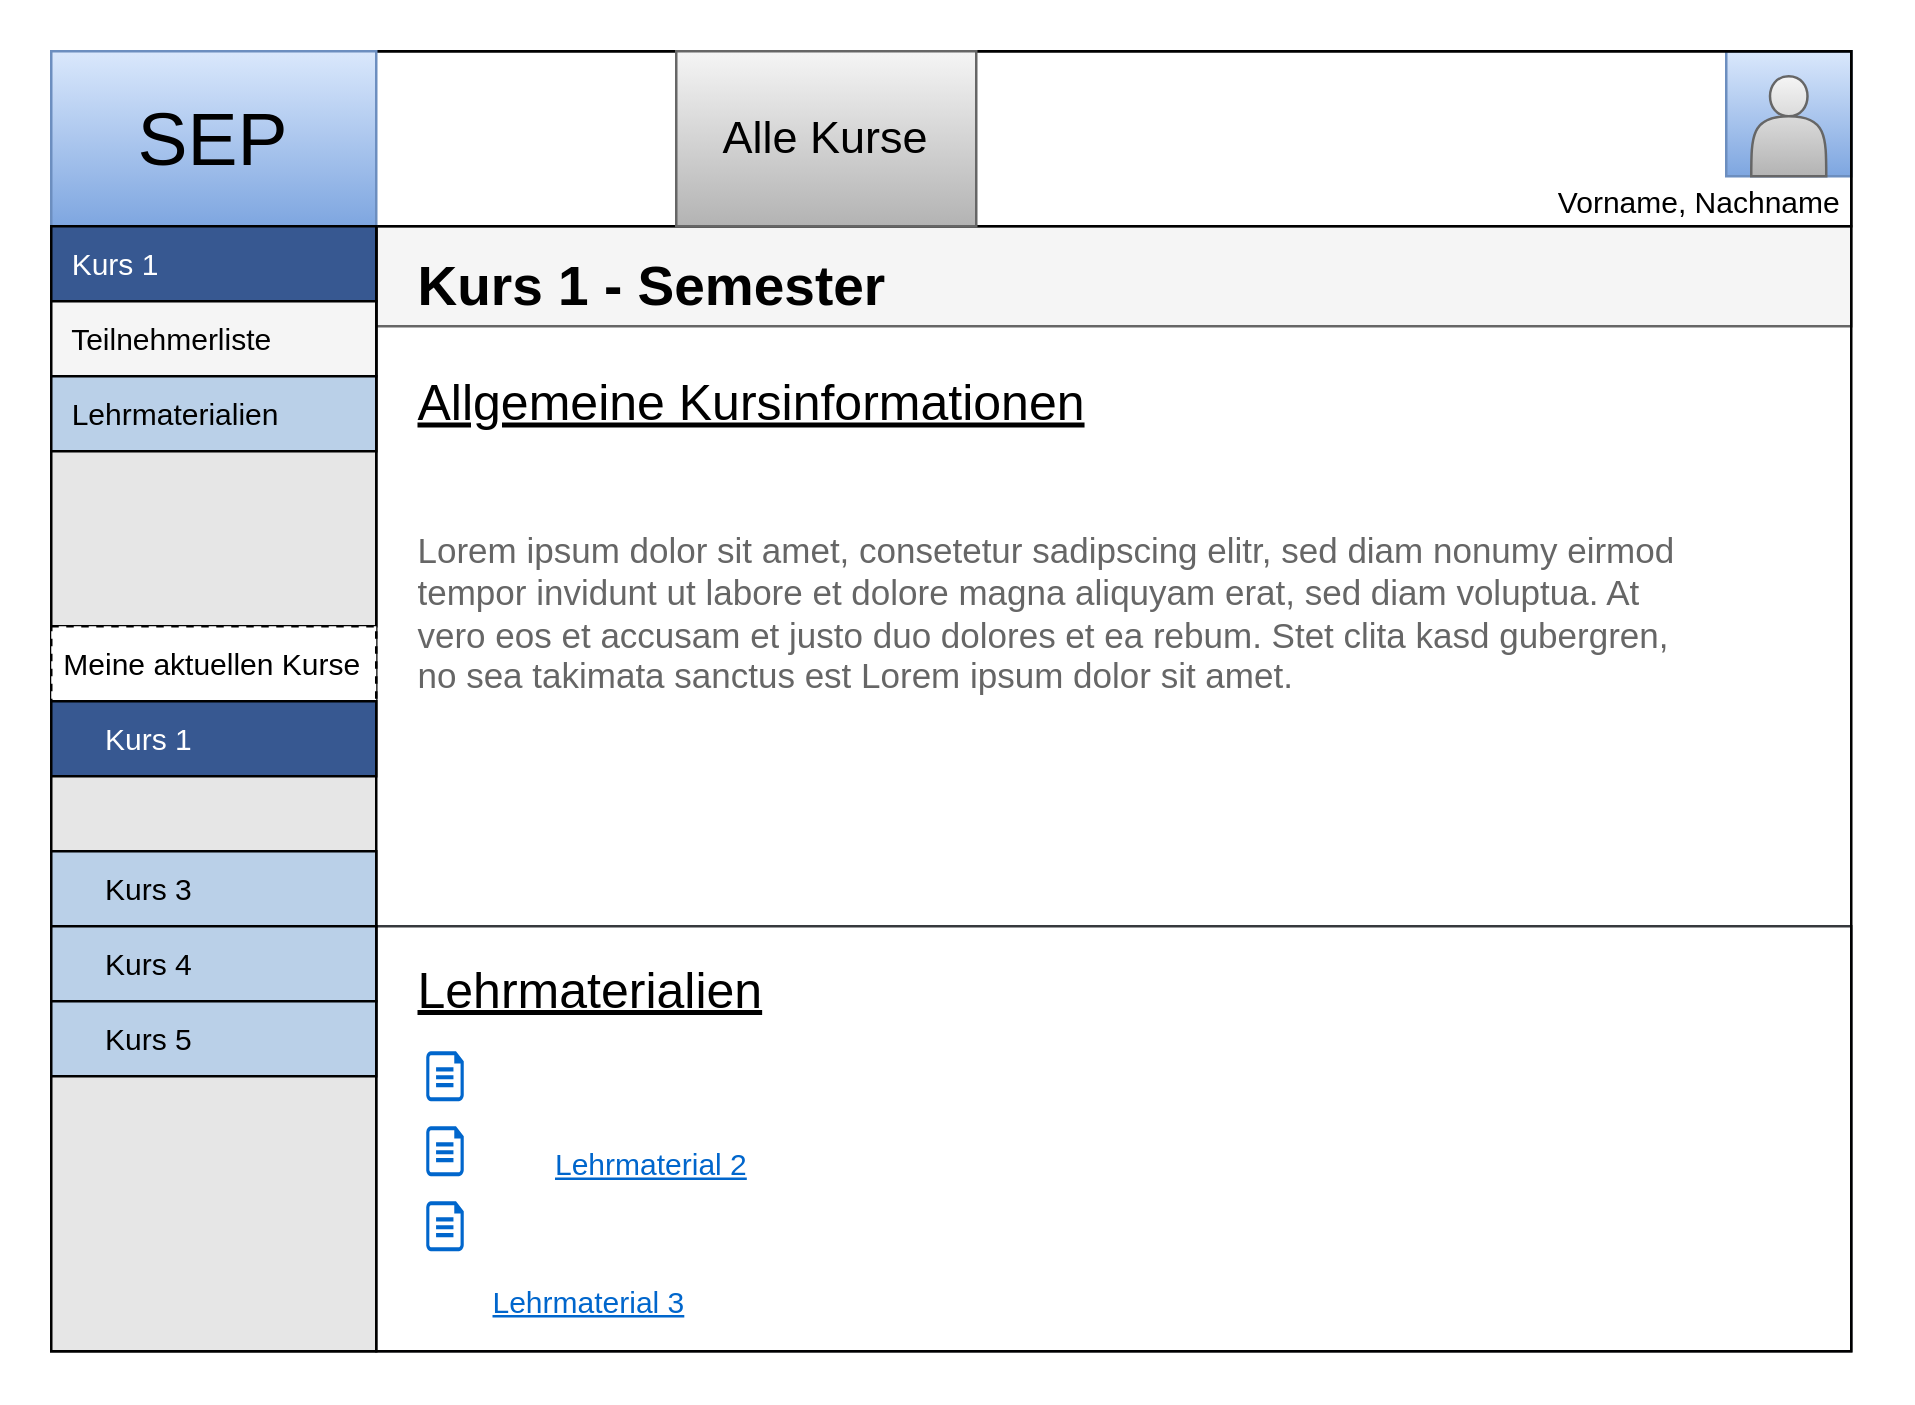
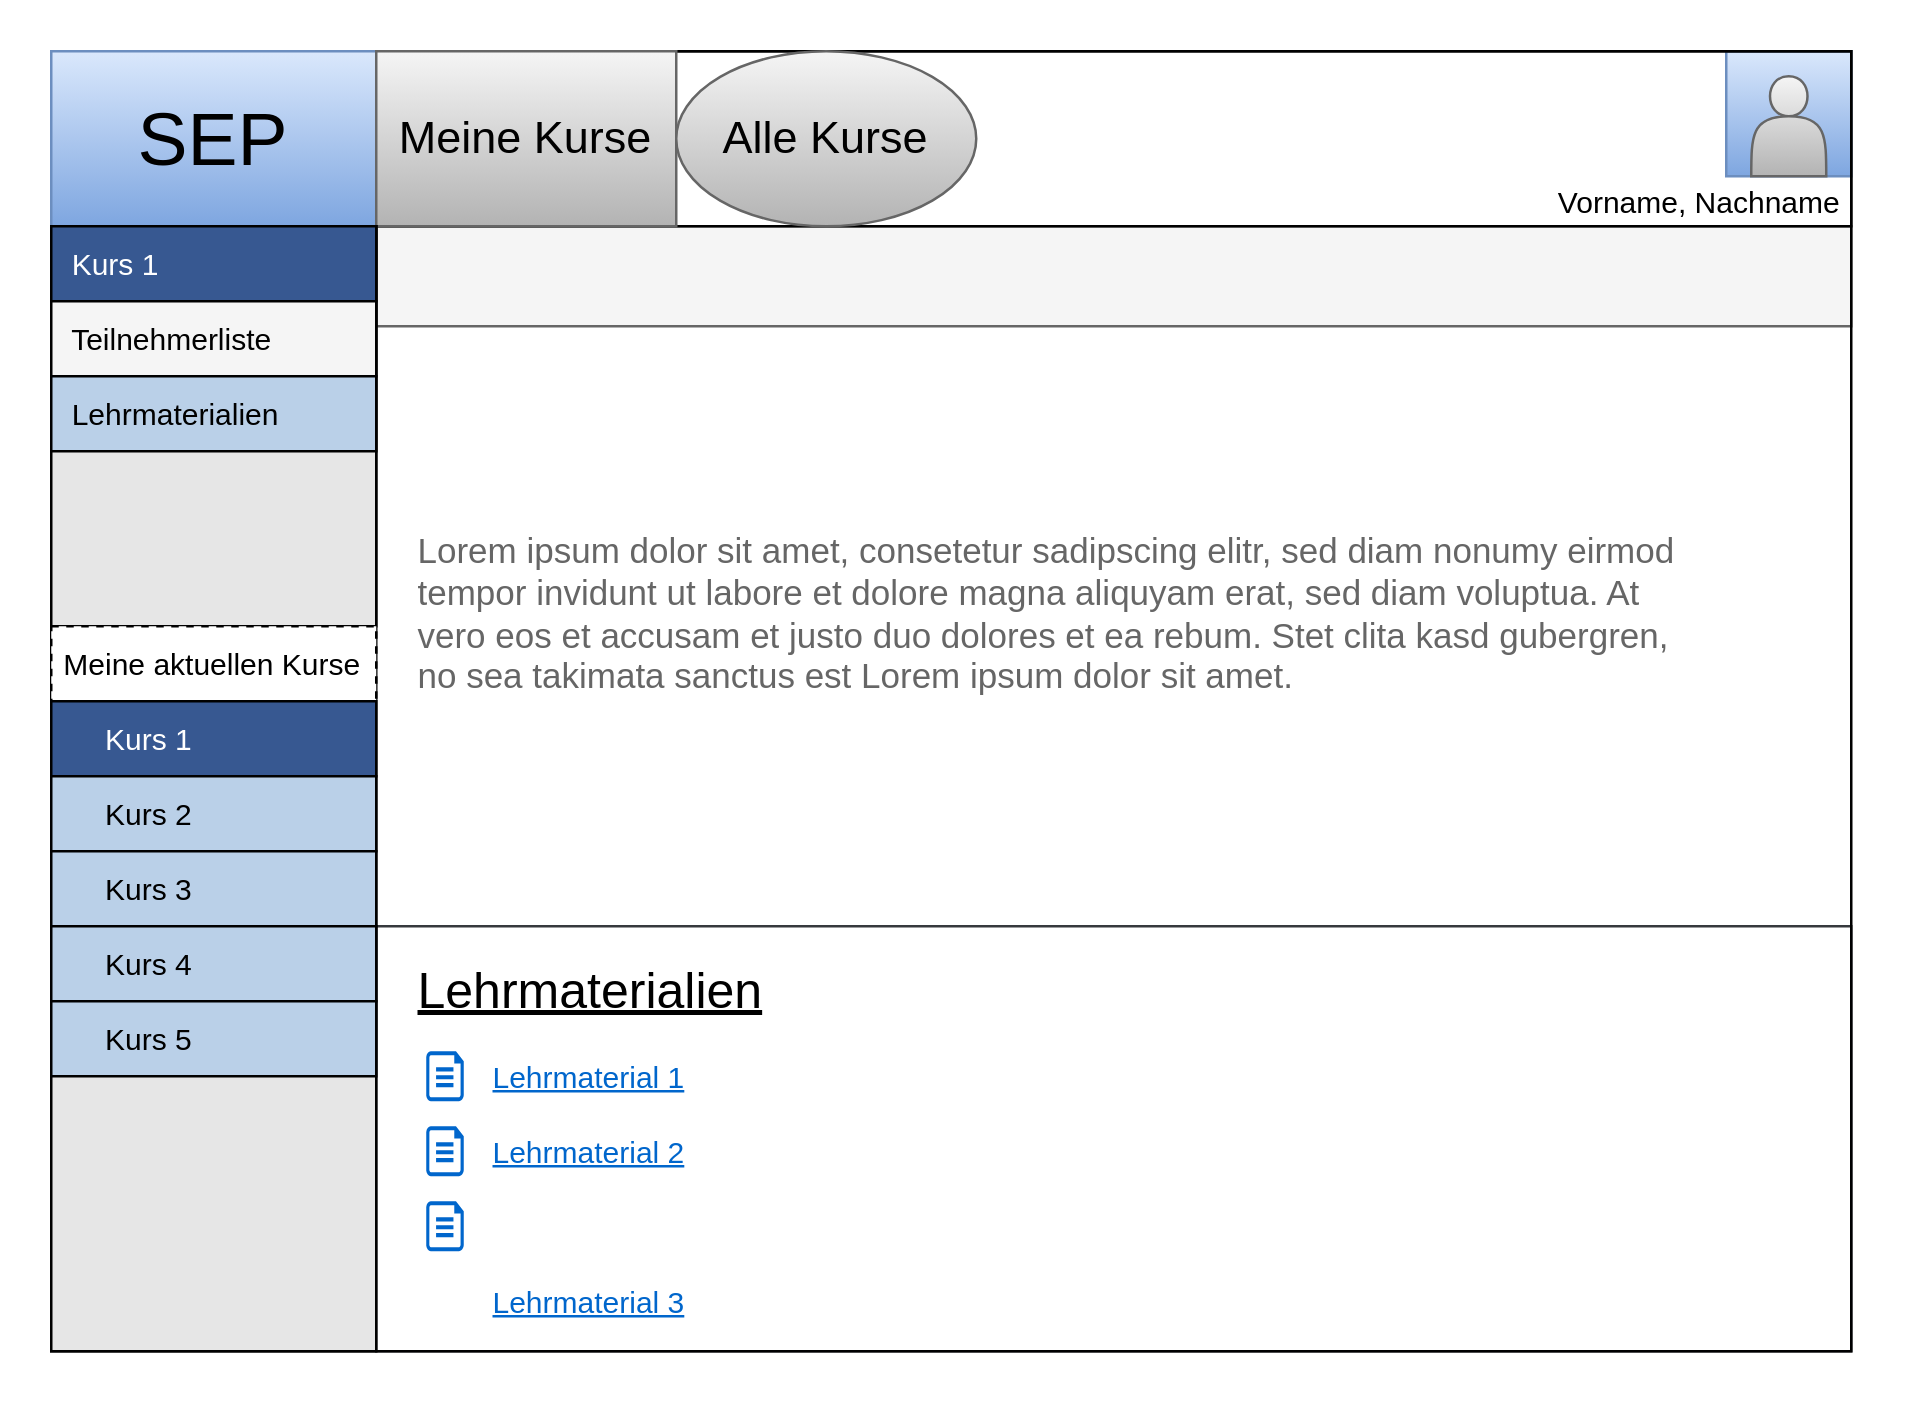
none -> (526, 139)
(826, 139) -> (826, 139)
(664, 289) -> none
(764, 401) -> none
none -> (214, 814)
none -> (601, 1076)
(664, 1164) -> (601, 1151)
